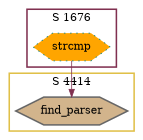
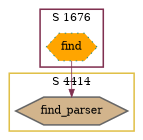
(72, 47) -> (72, 47)
